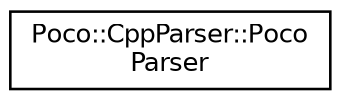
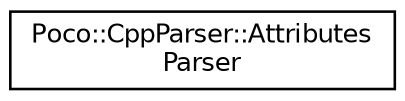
(170, 50) -> (203, 50)
